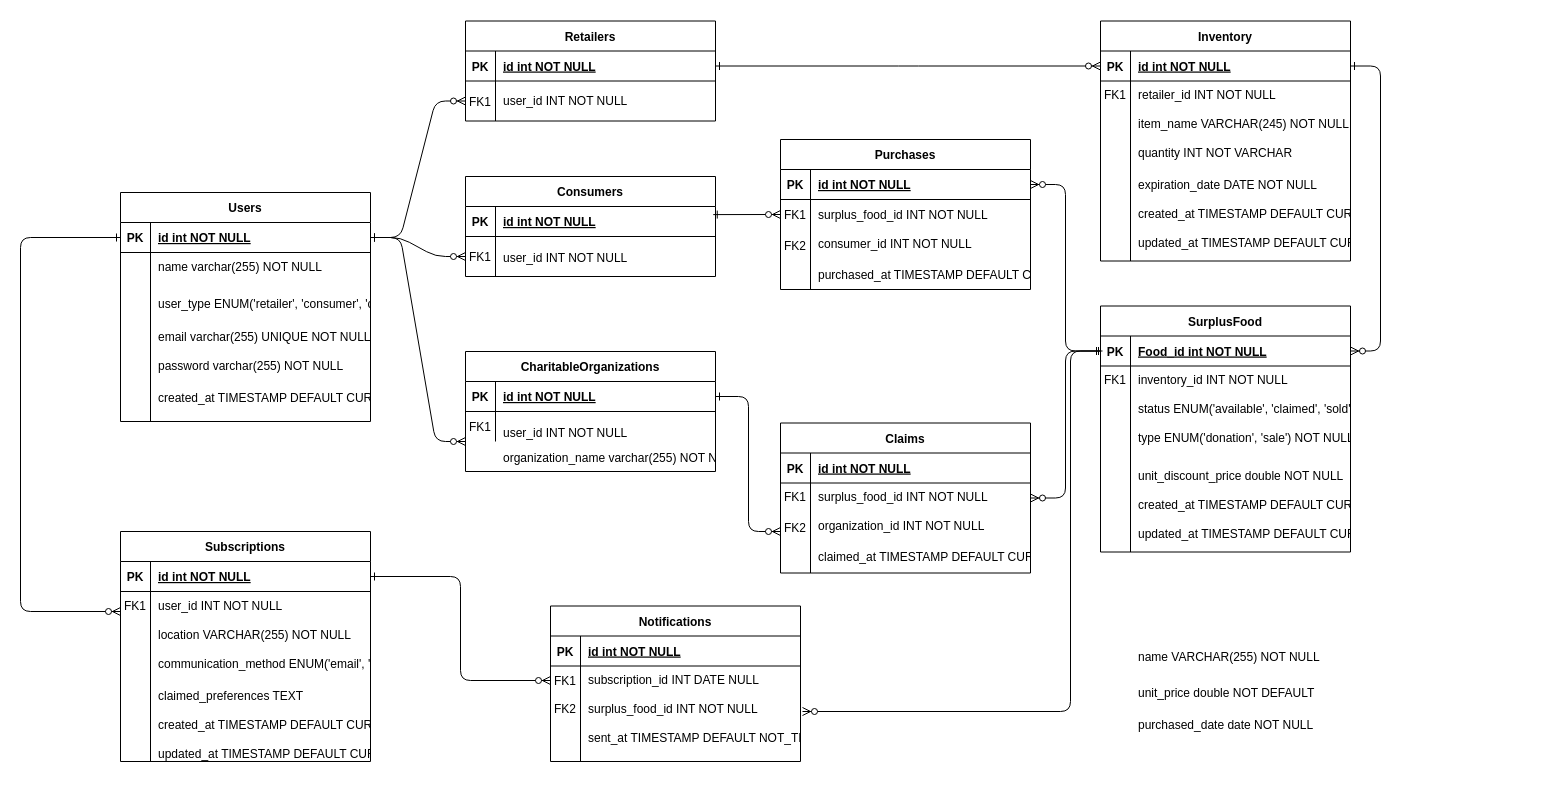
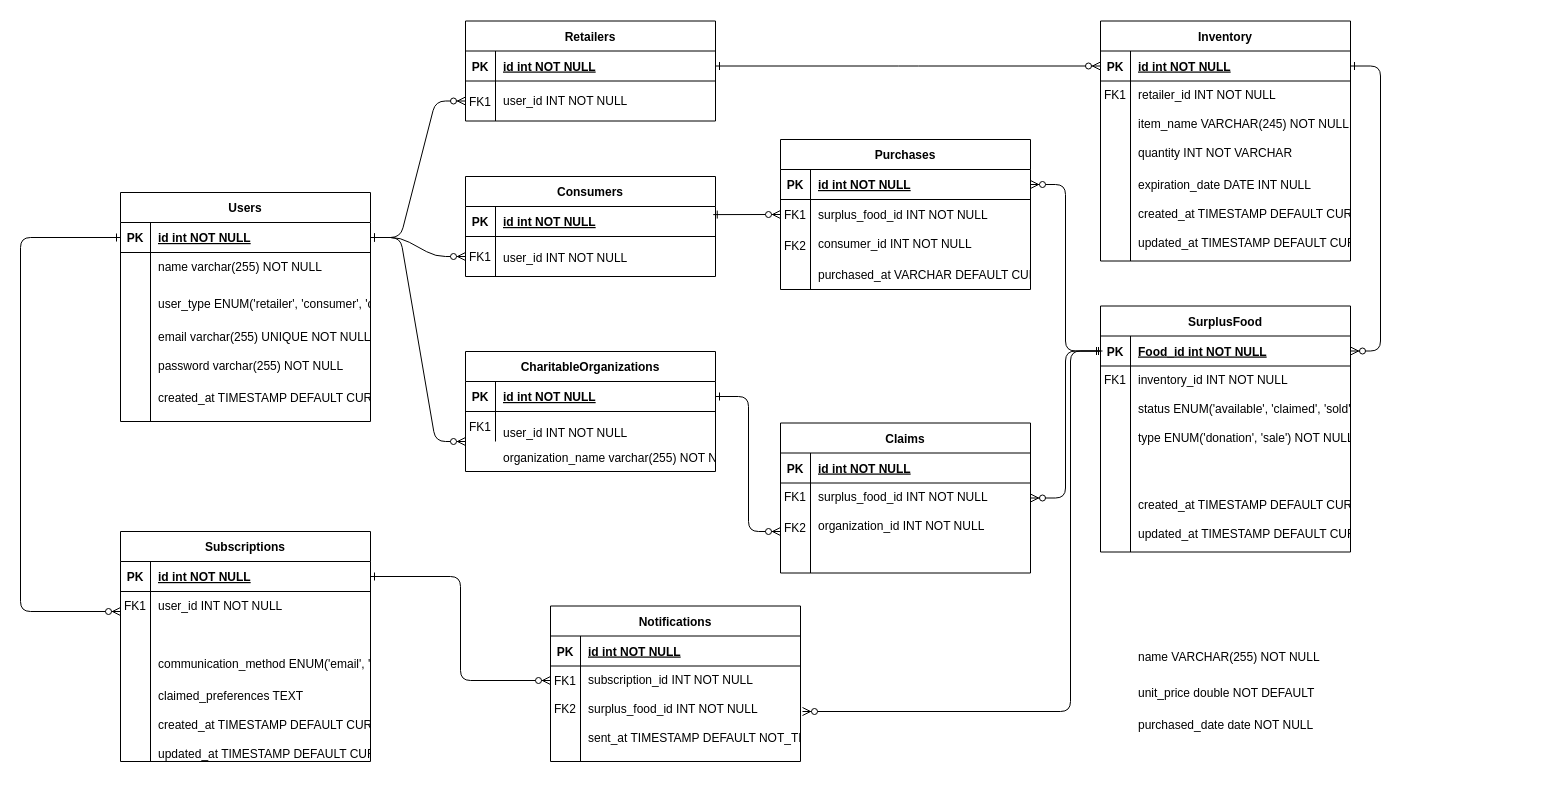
(1228, 185) -> (1228, 185)
(975, 275) -> (968, 275)
(1241, 475) -> none
(921, 557) -> none
(261, 634) -> none
(678, 680) -> (674, 680)
